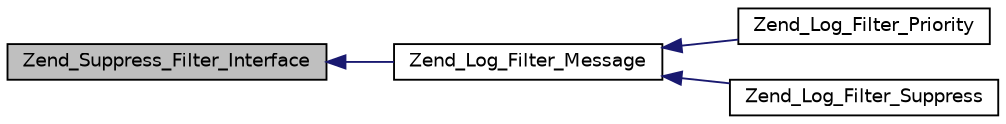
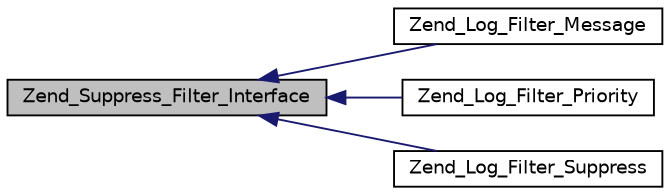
(710, 43) -> (374, 98)
(706, 81) -> (357, 135)
